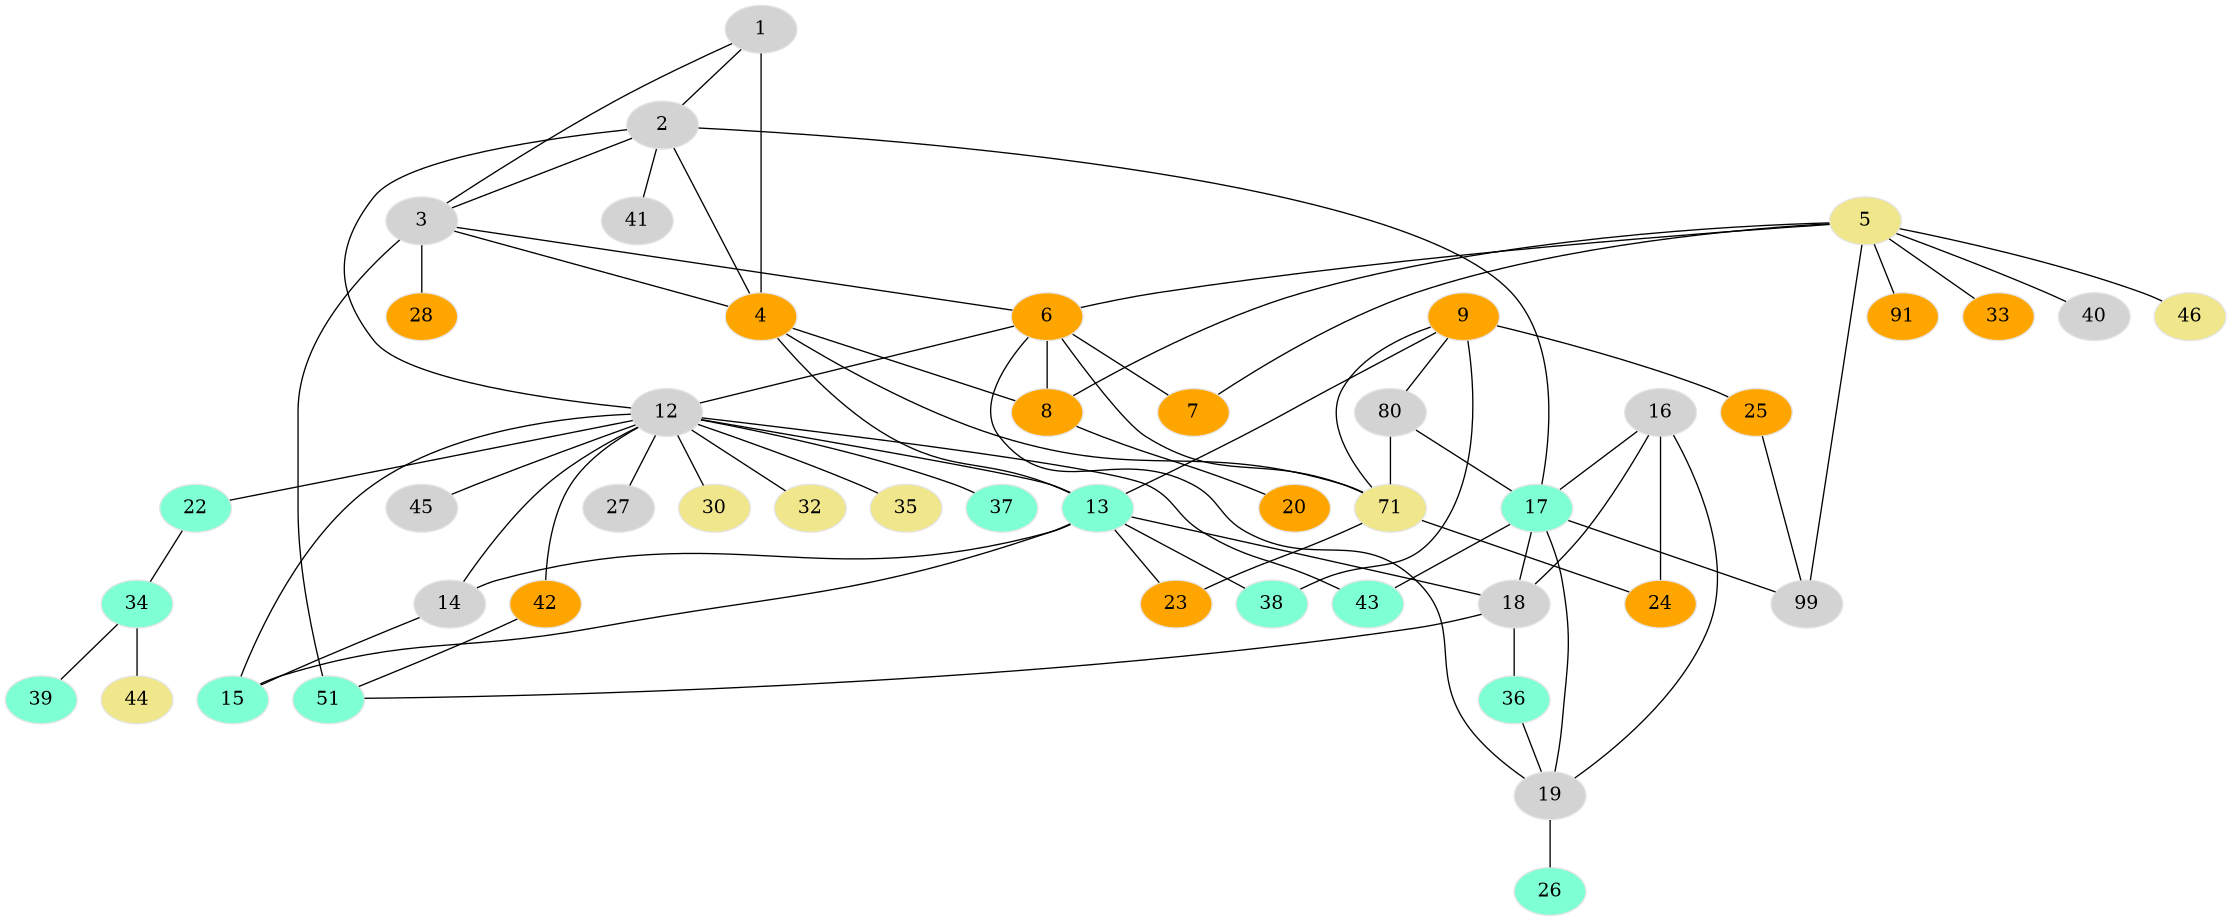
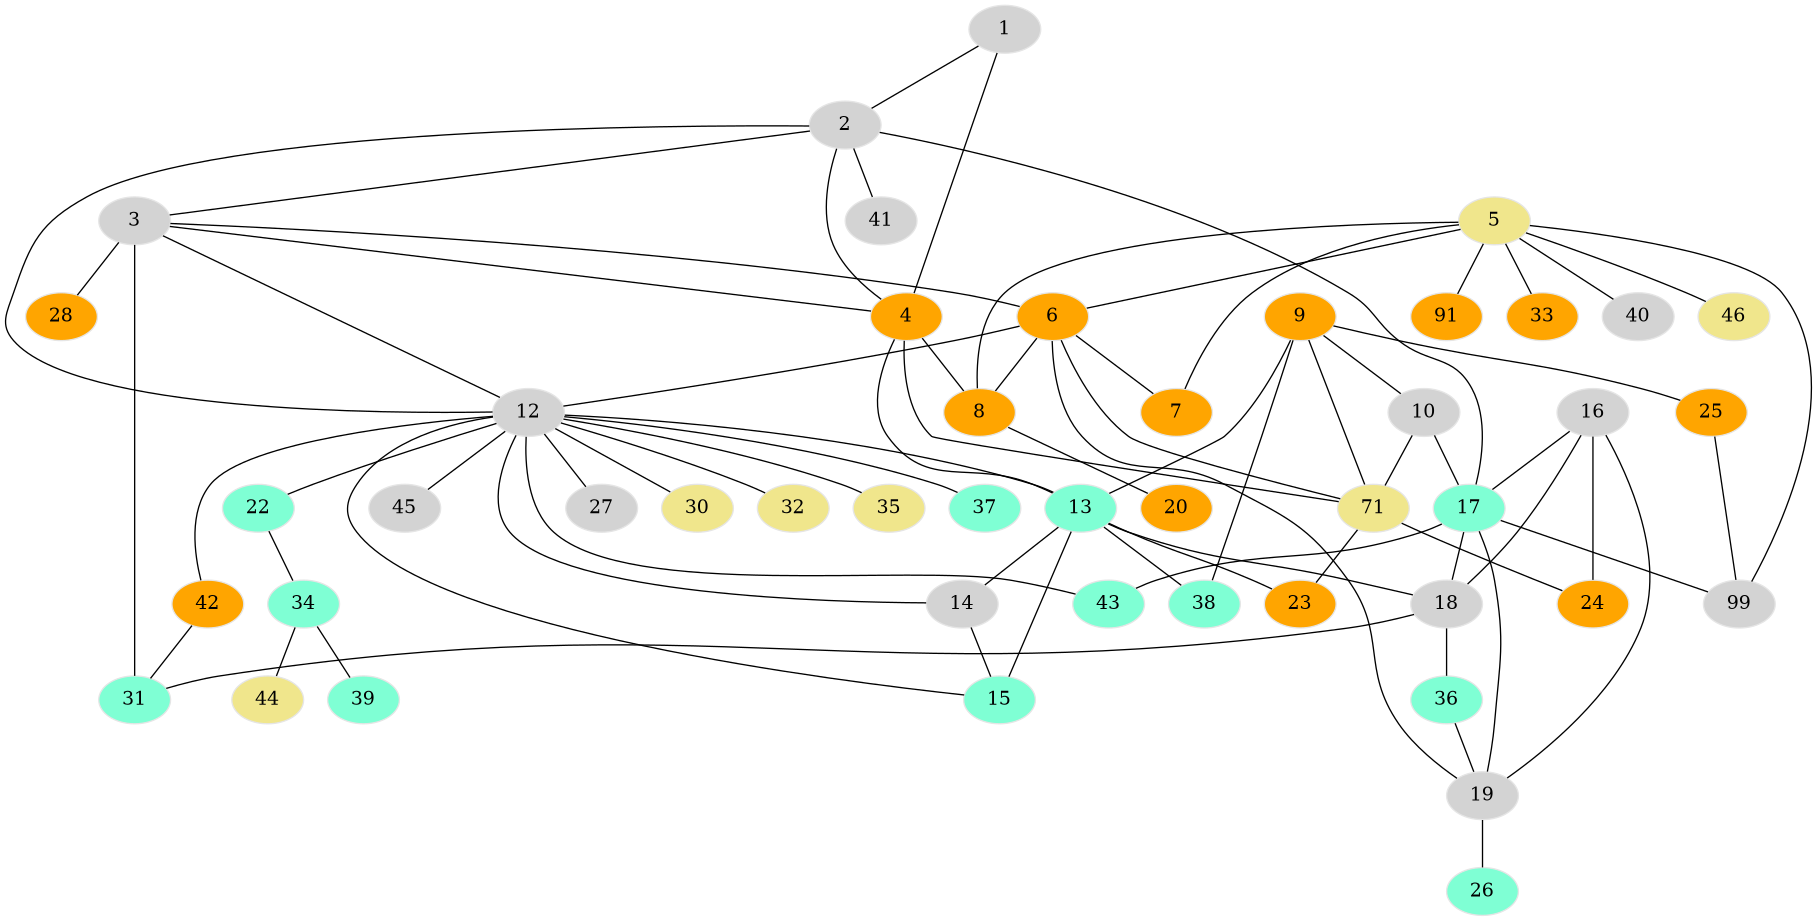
(586, 117) -> (331, 317)
(1390, 412) -> (1424, 412)
(329, 700) -> (135, 700)
